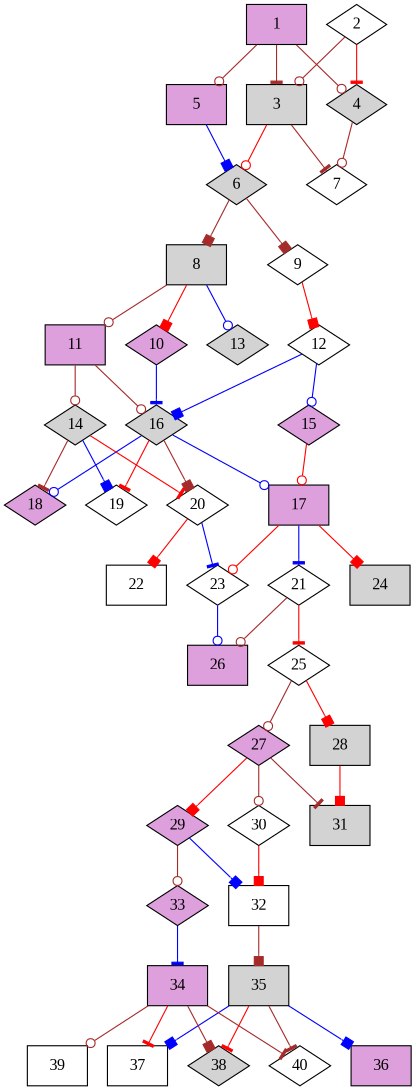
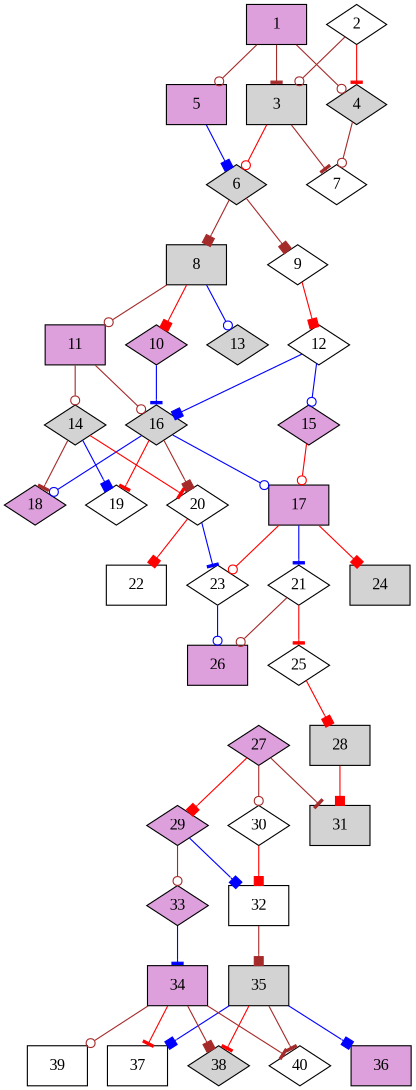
(281, 701) -> none
